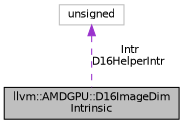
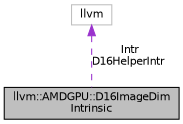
(92, 15) -> (92, 15)
